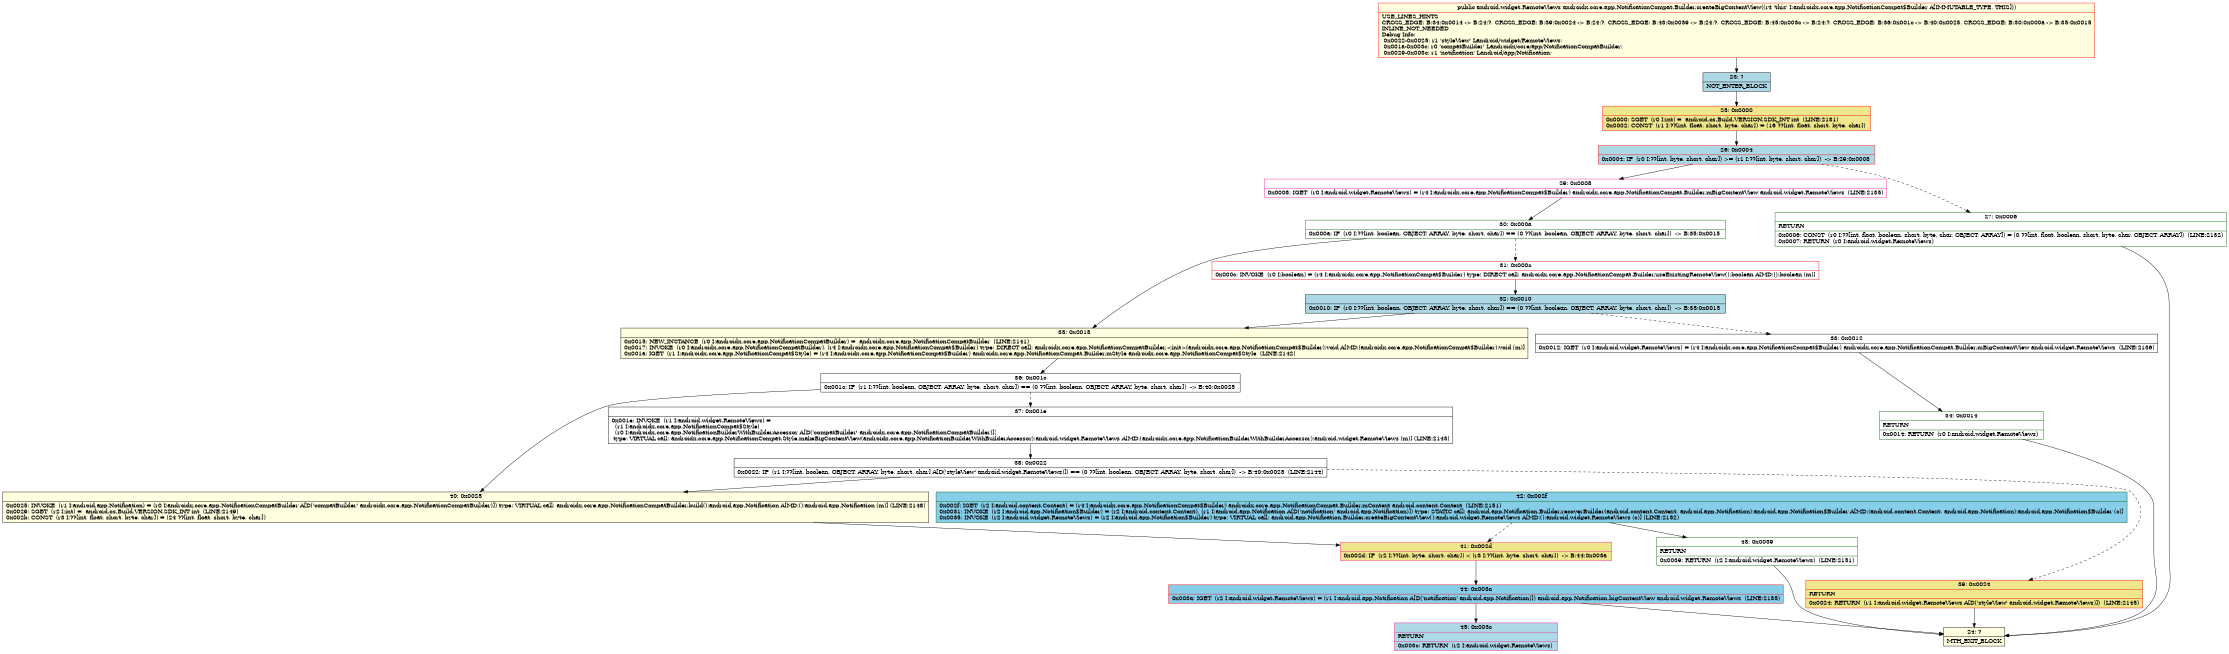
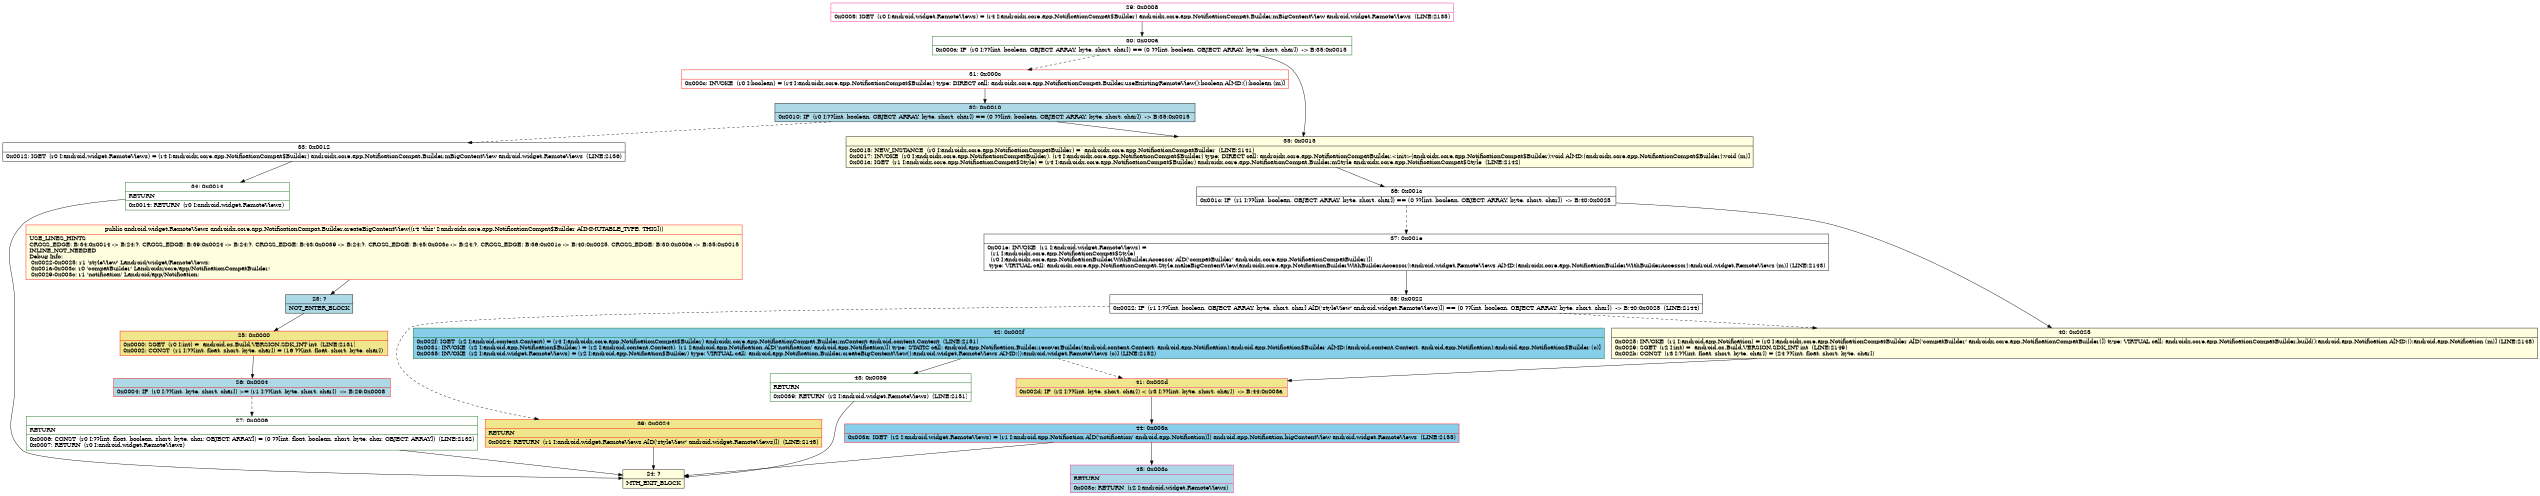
(1658, 171) -> none
(794, 484) -> (1686, 320)
